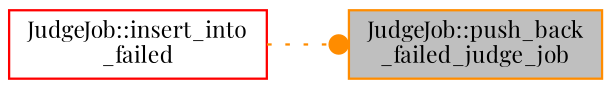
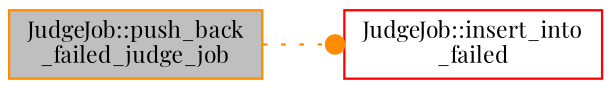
(298, 44) -> (294, 44)
